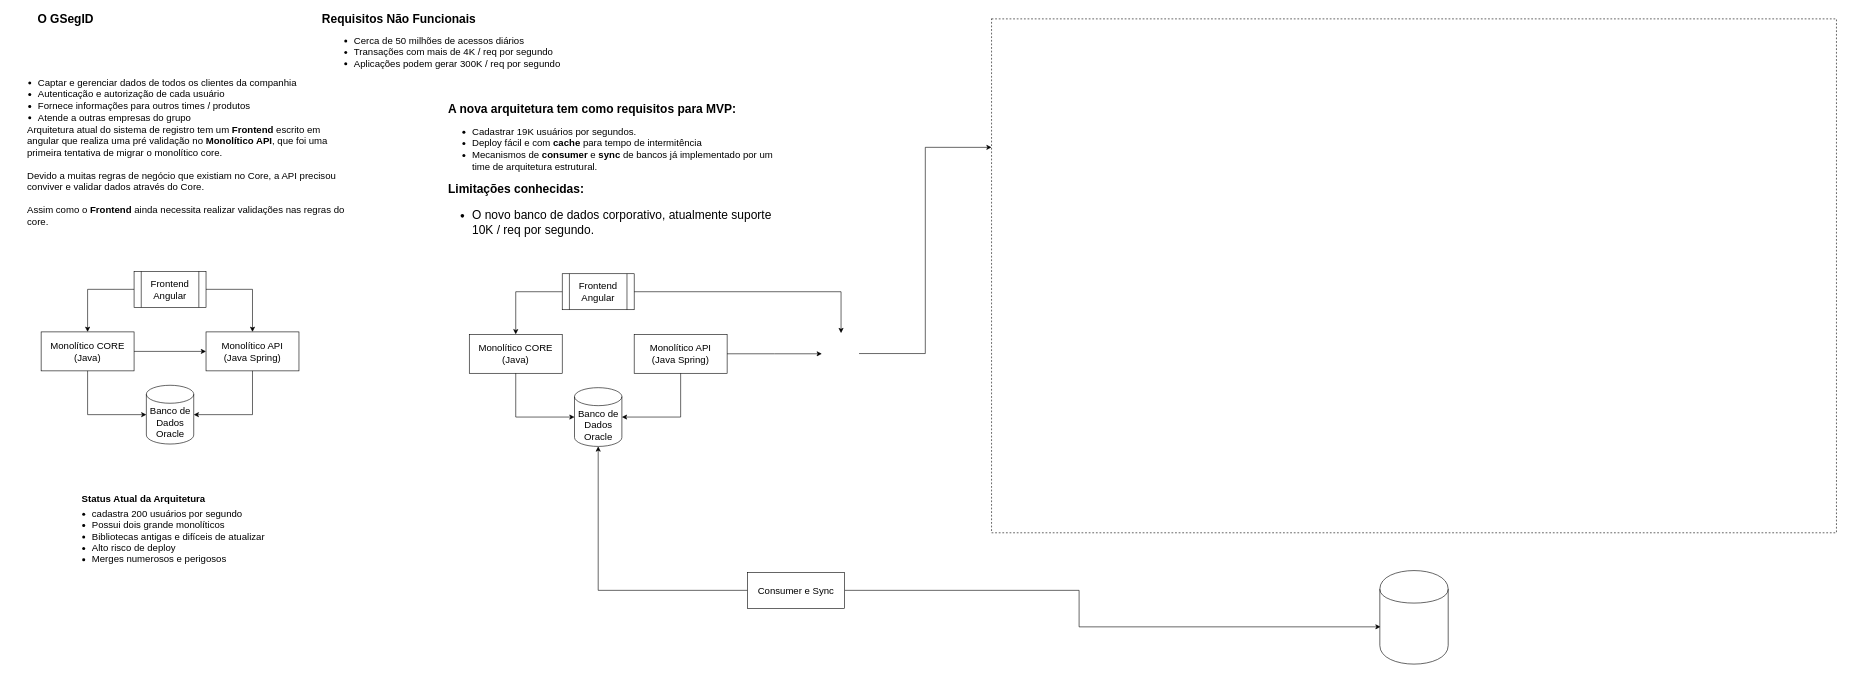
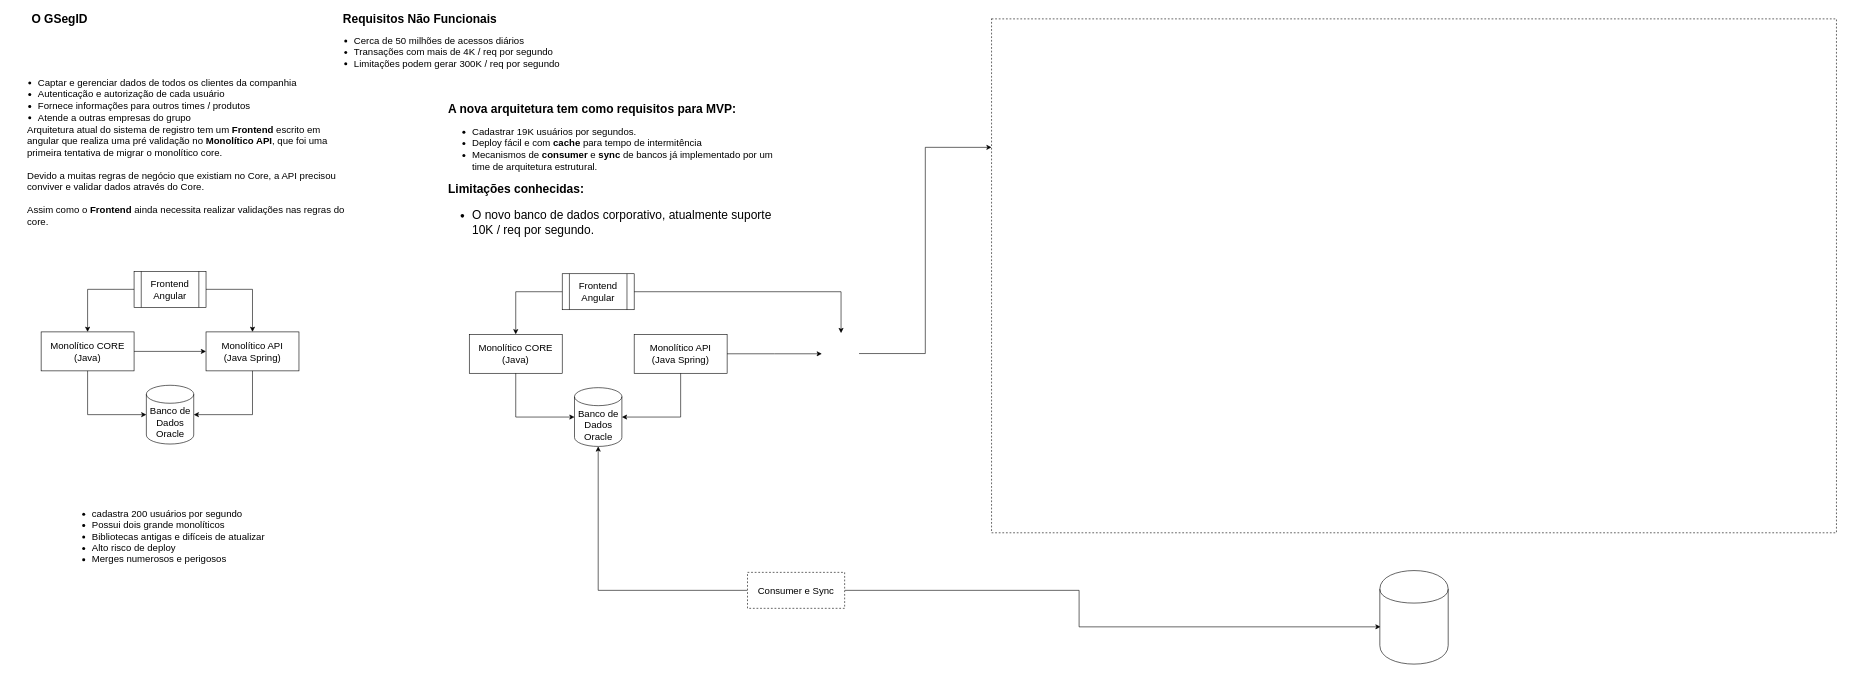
(65, 18) -> (59, 18)
(399, 18) -> (420, 18)
(439, 52) -> (439, 52)
(143, 499) -> none
(796, 591) -> (796, 591)
